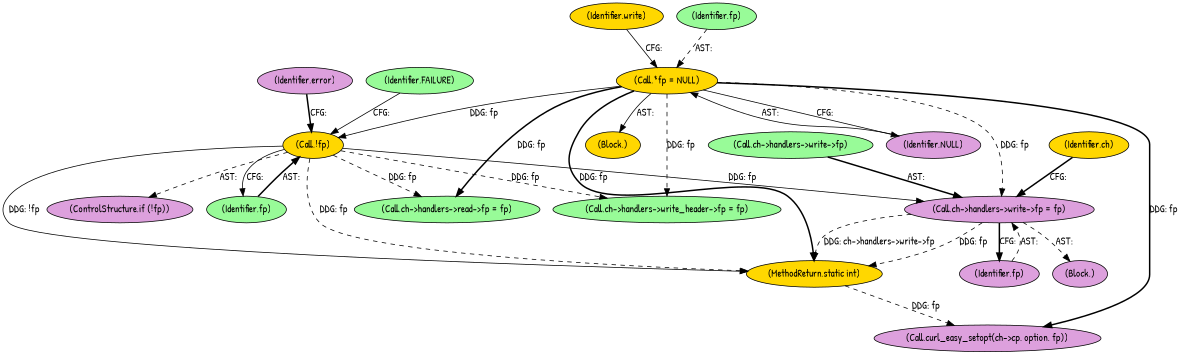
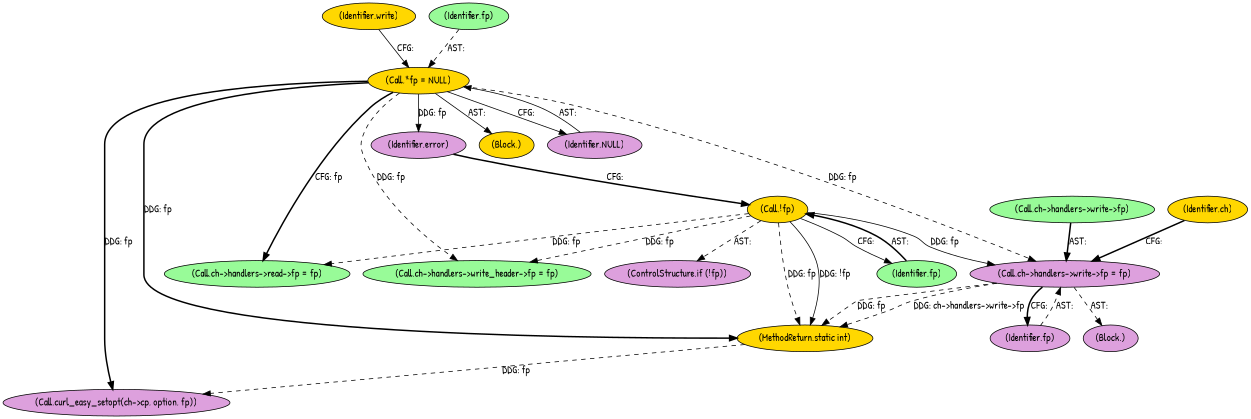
(420, 81) -> none
(482, 105) -> (419, 109)
(532, 145) -> (329, 177)
